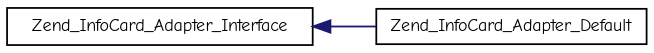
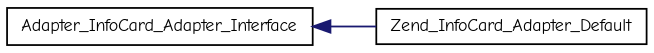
(160, 26) -> (160, 26)
